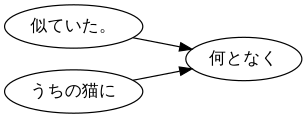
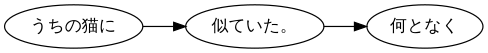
(156, 76) -> (158, 26)
